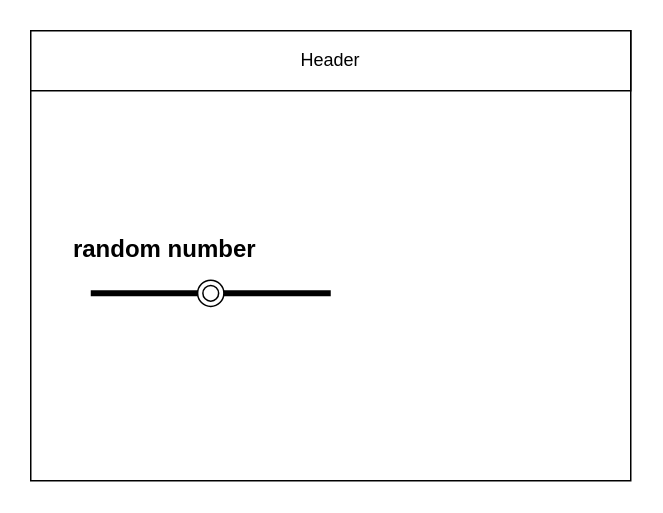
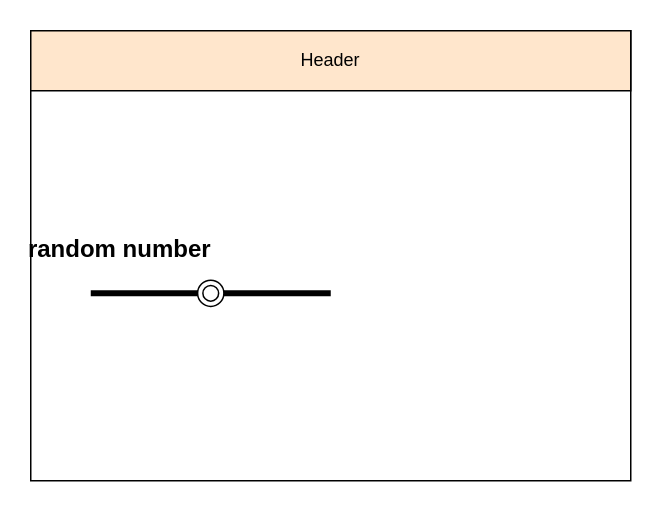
(331, 61) -> (331, 61)
(165, 245) -> (120, 245)
